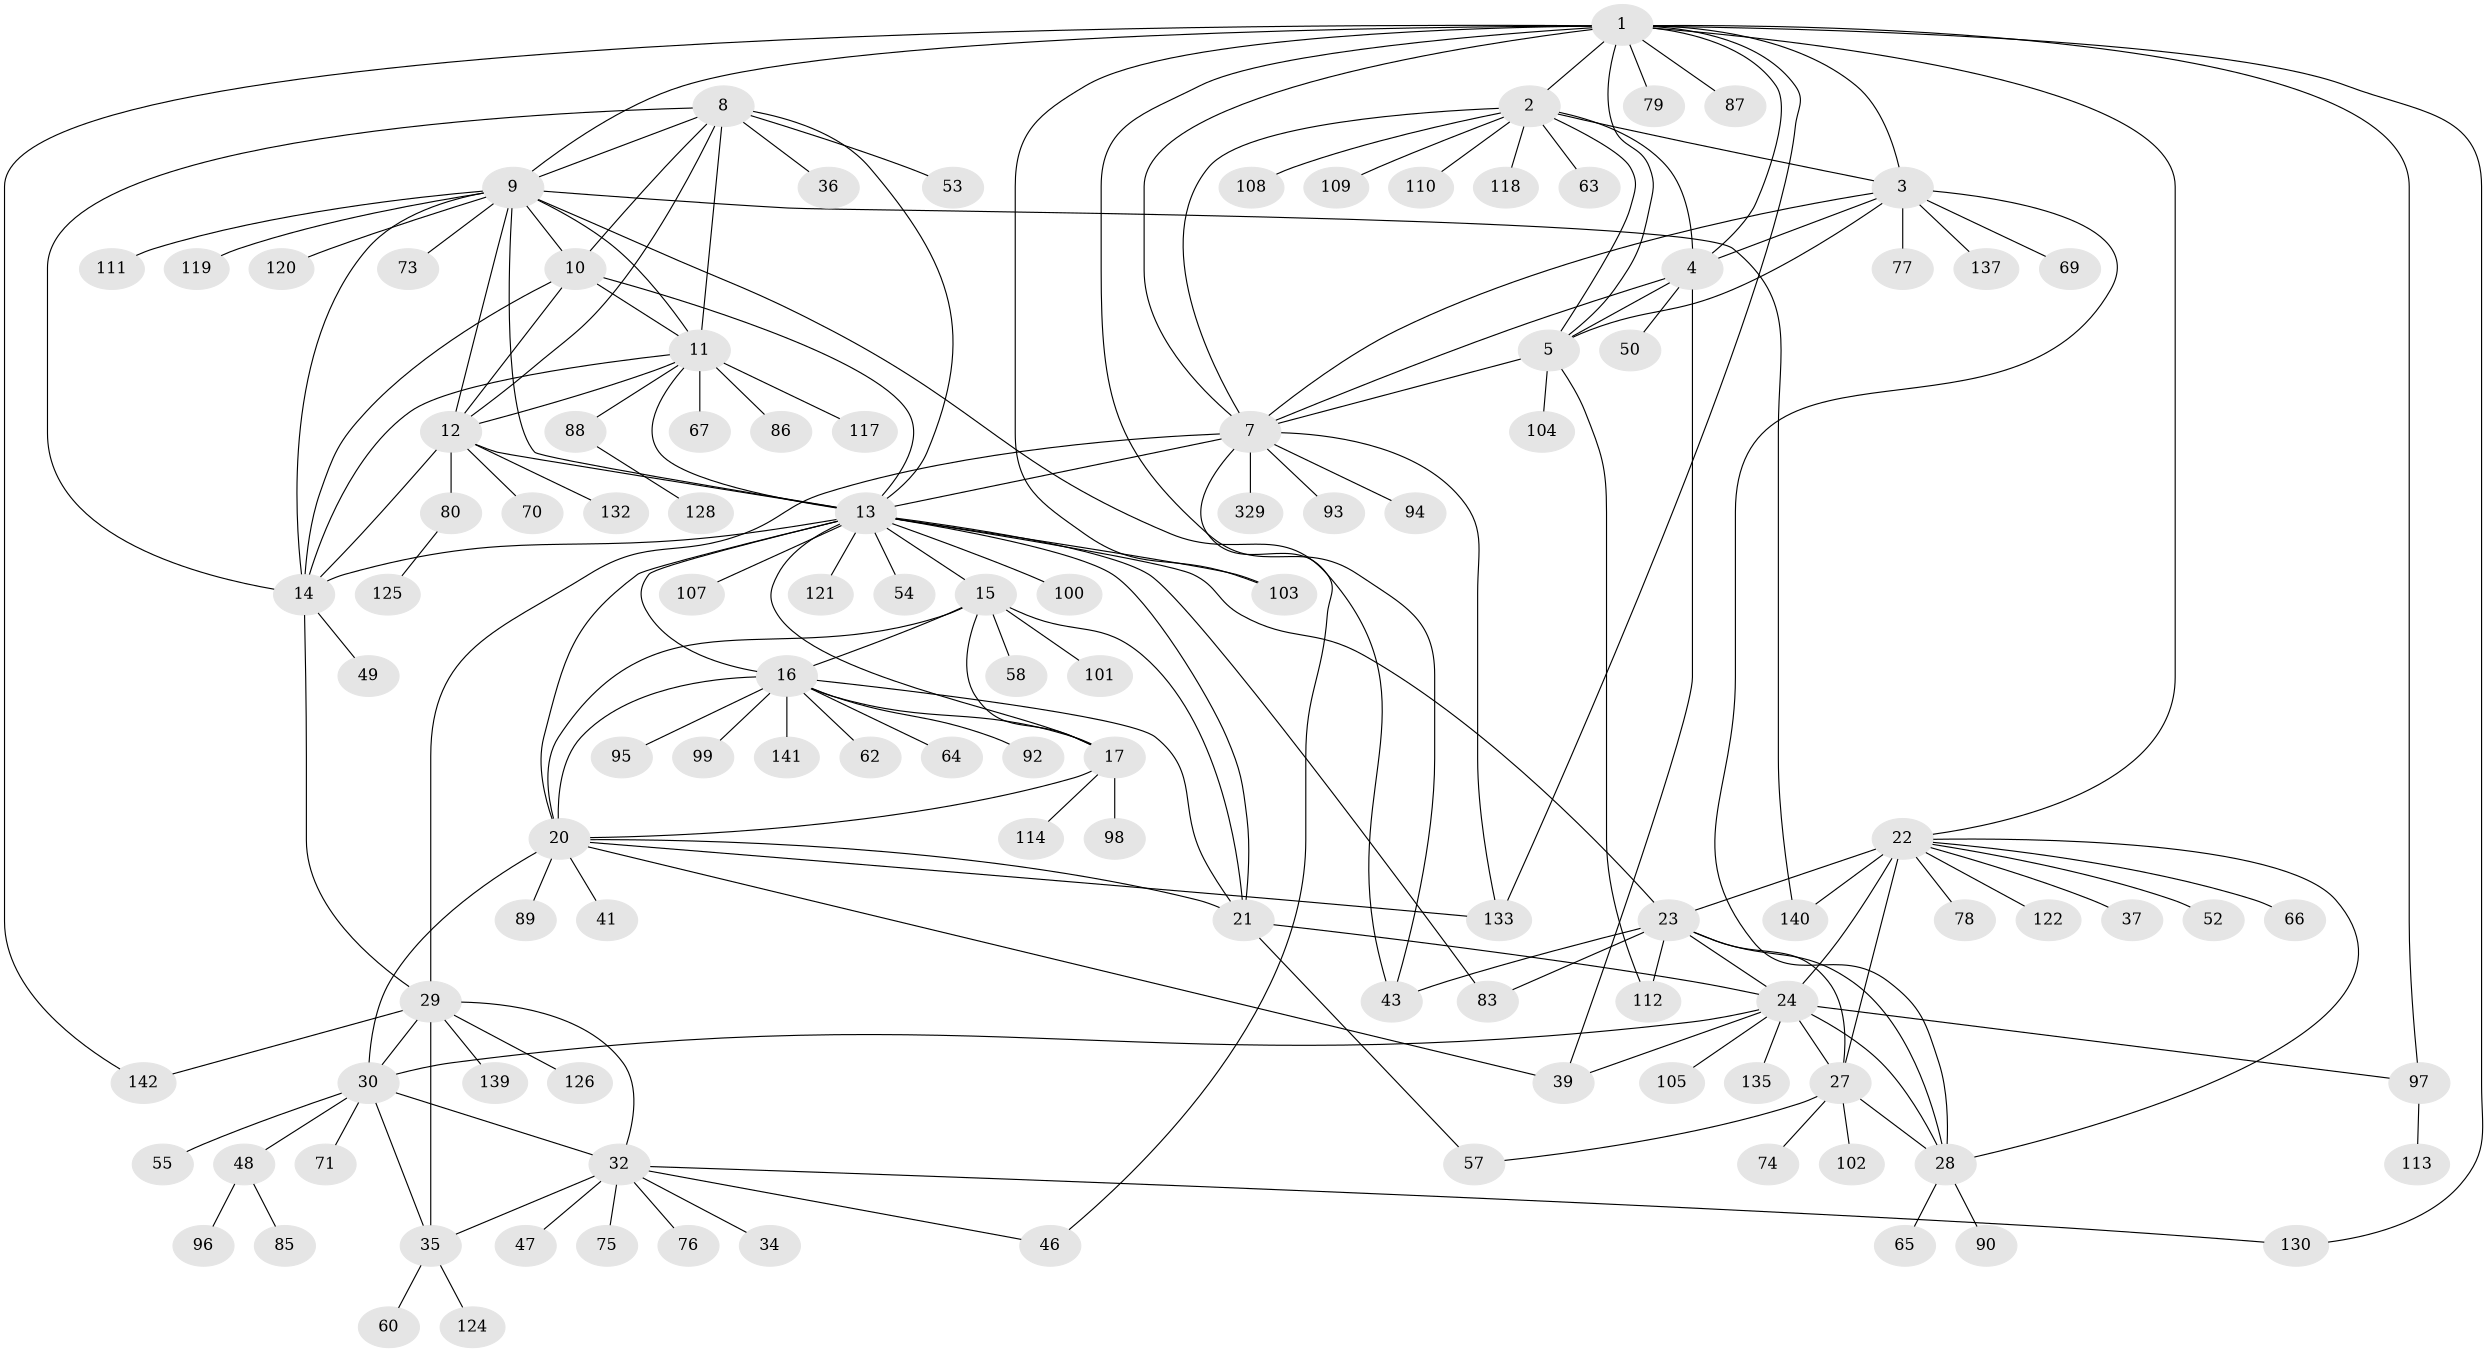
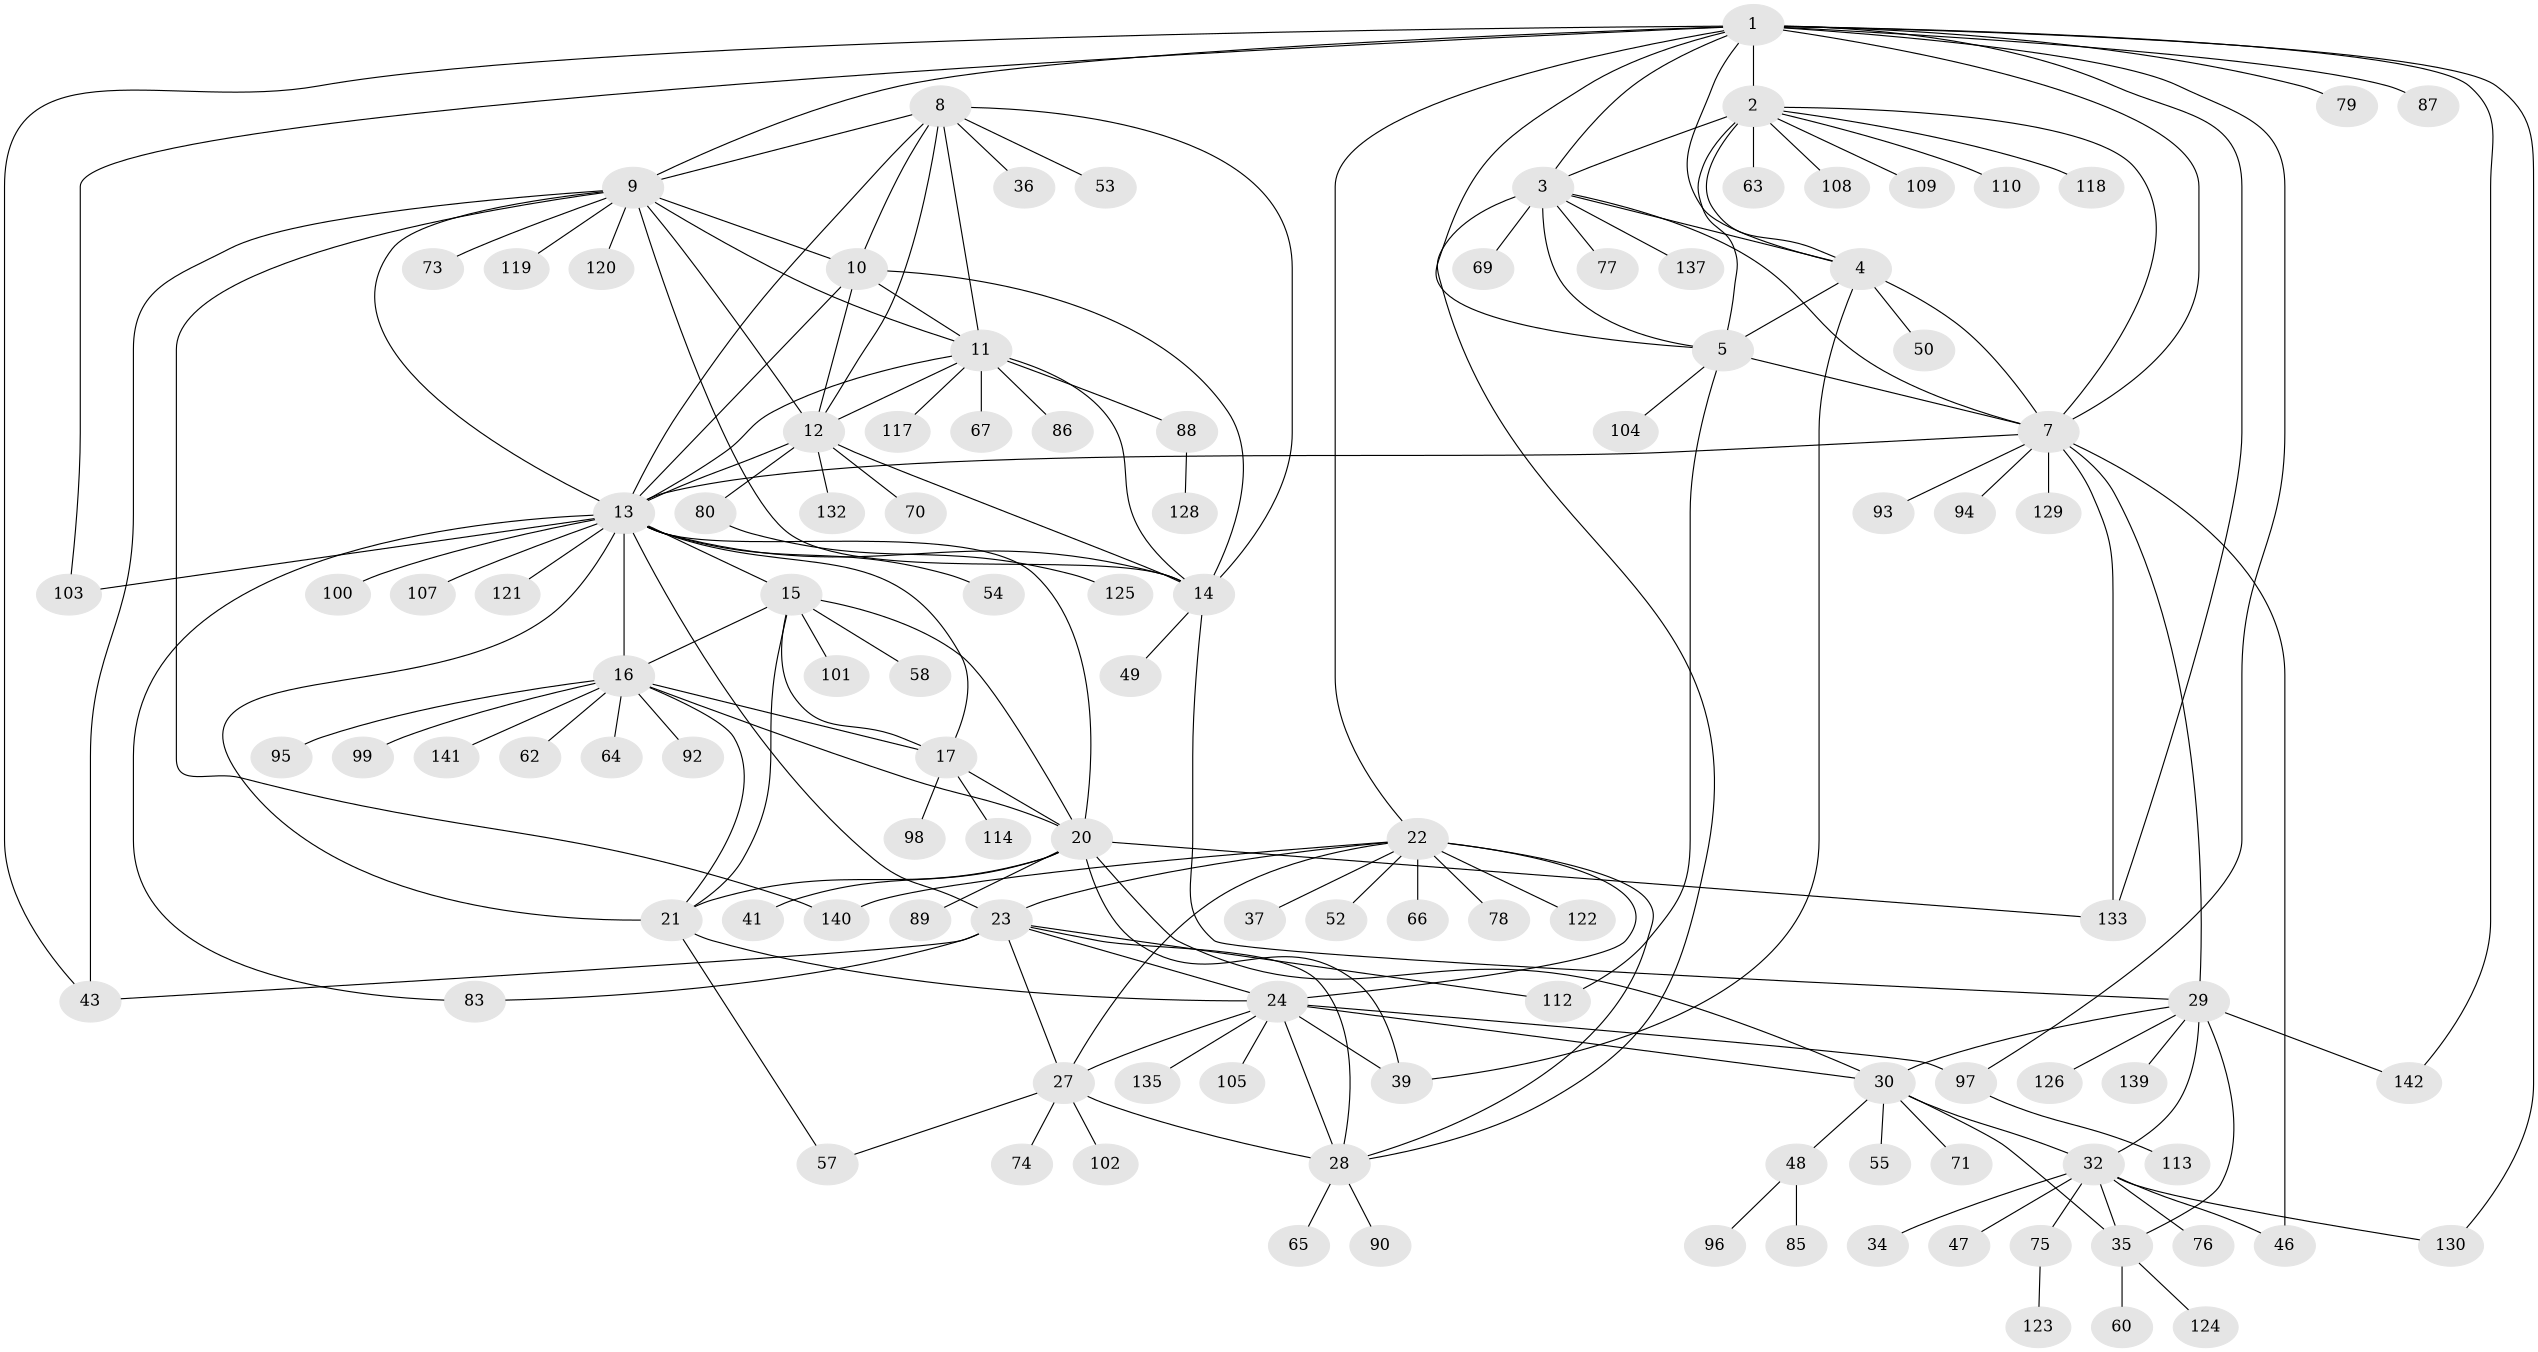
(112, 269) -> none
(1250, 513) -> (2049, 513)
none -> (2038, 1327)
